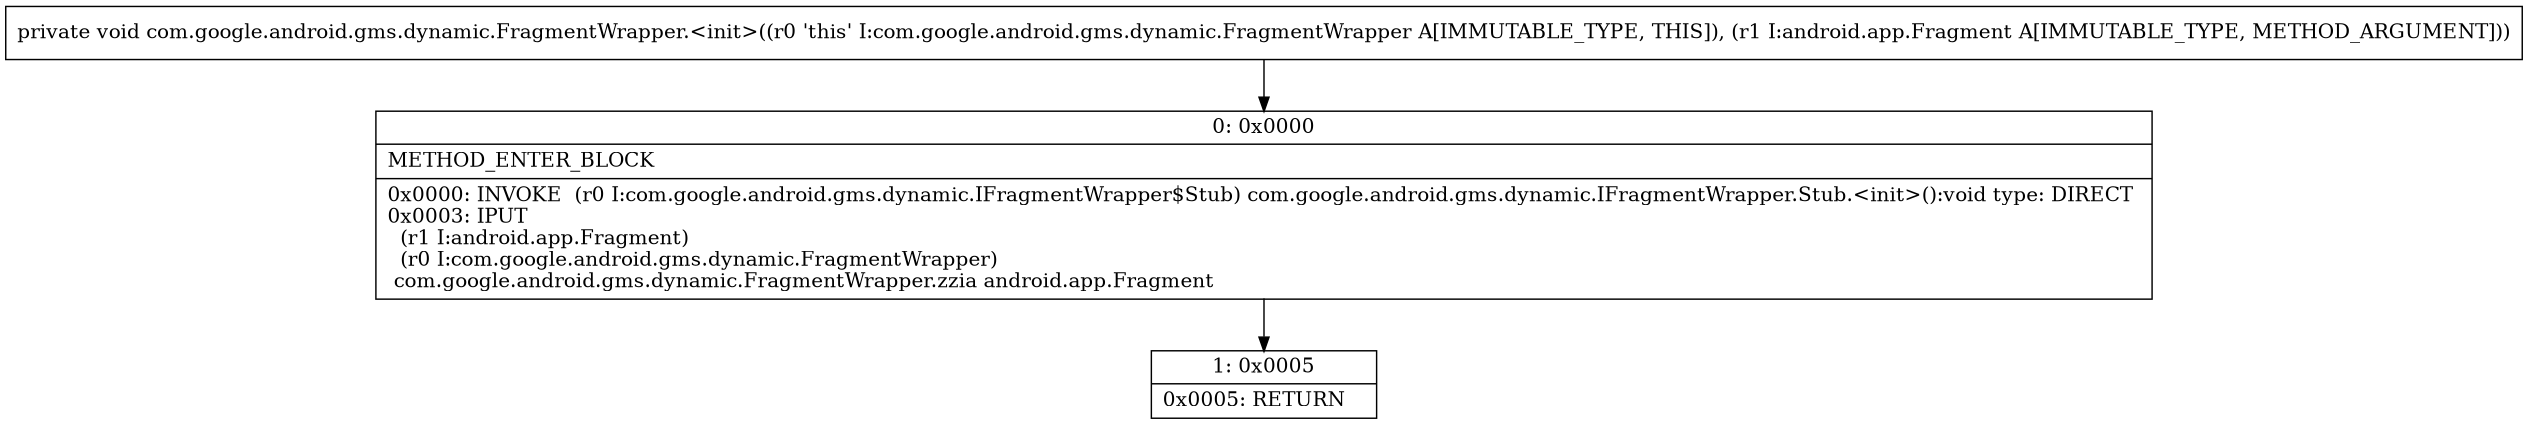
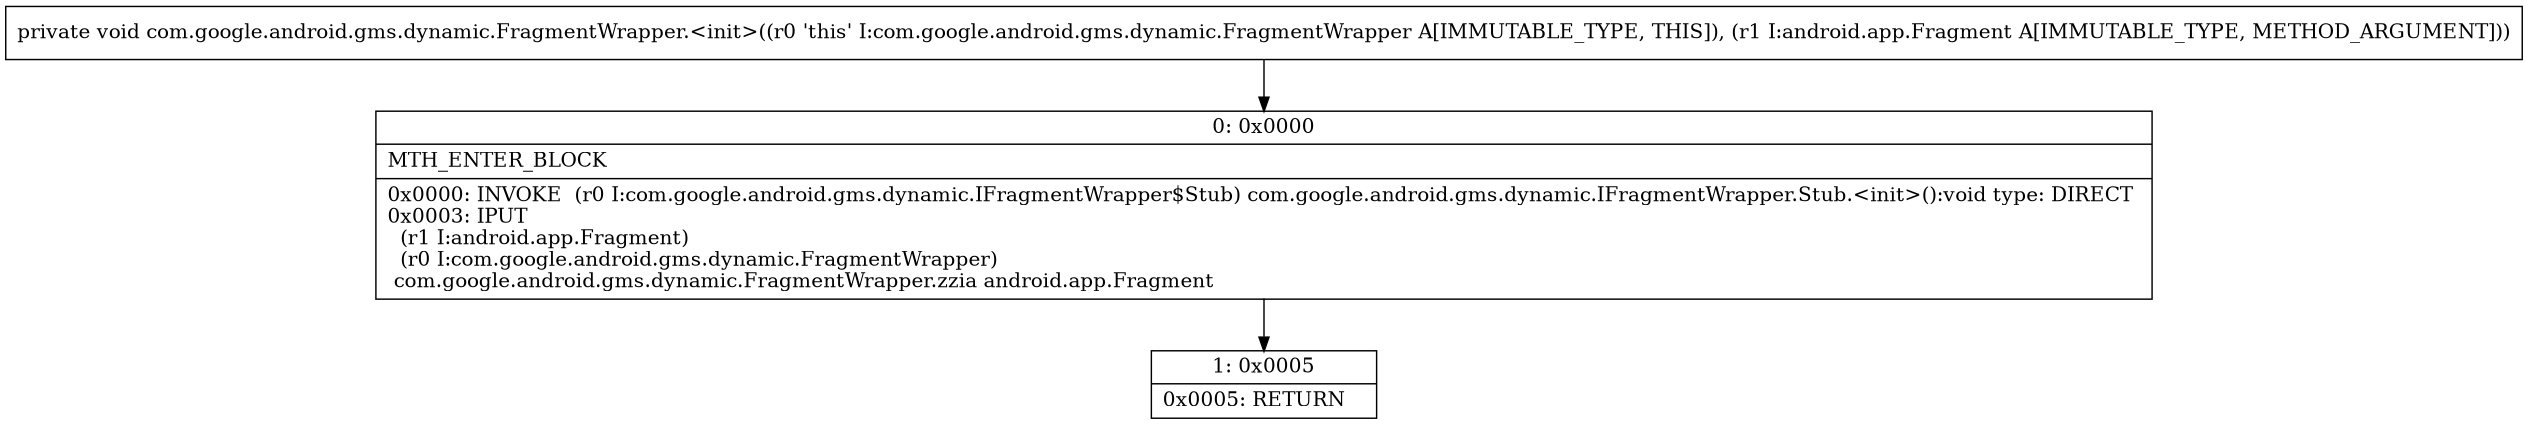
(522, 161) -> (498, 161)
